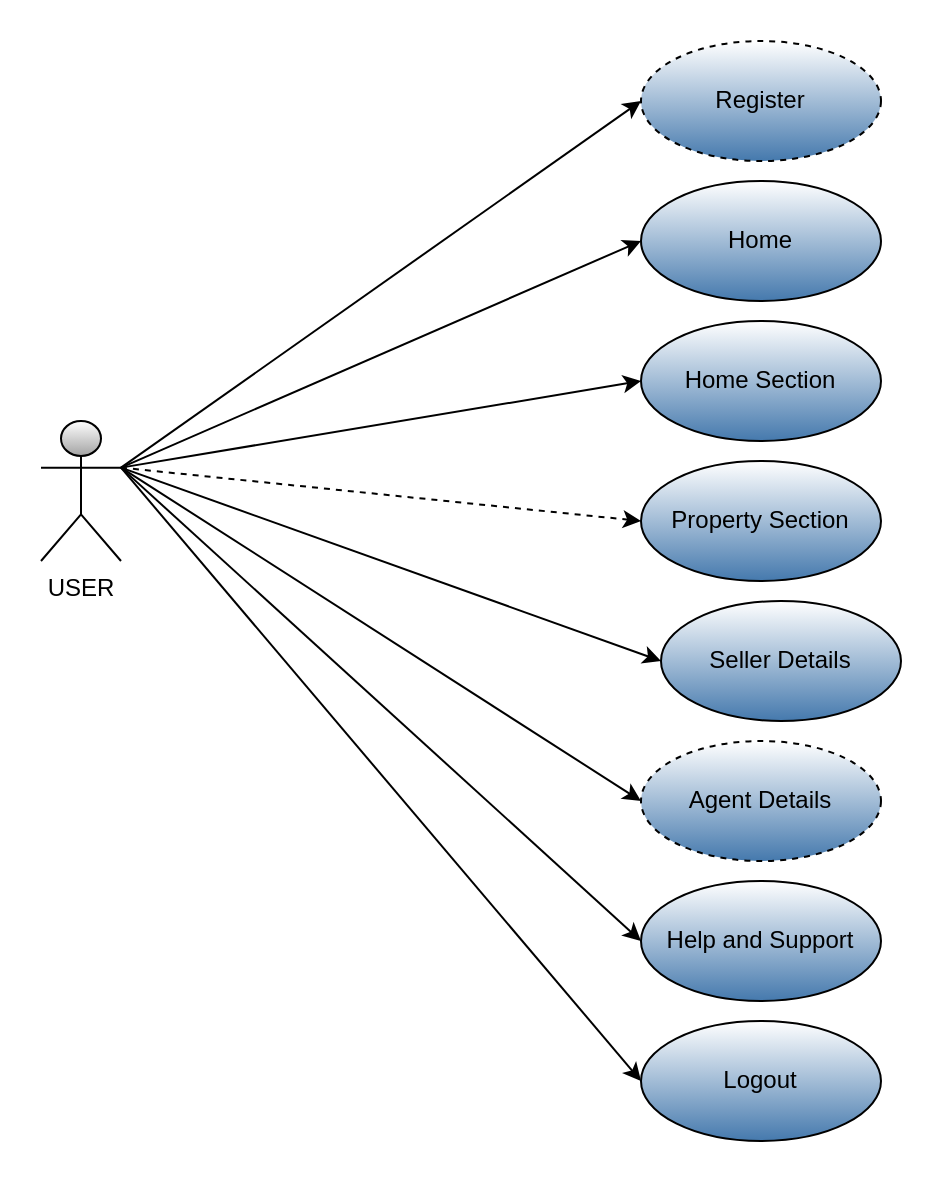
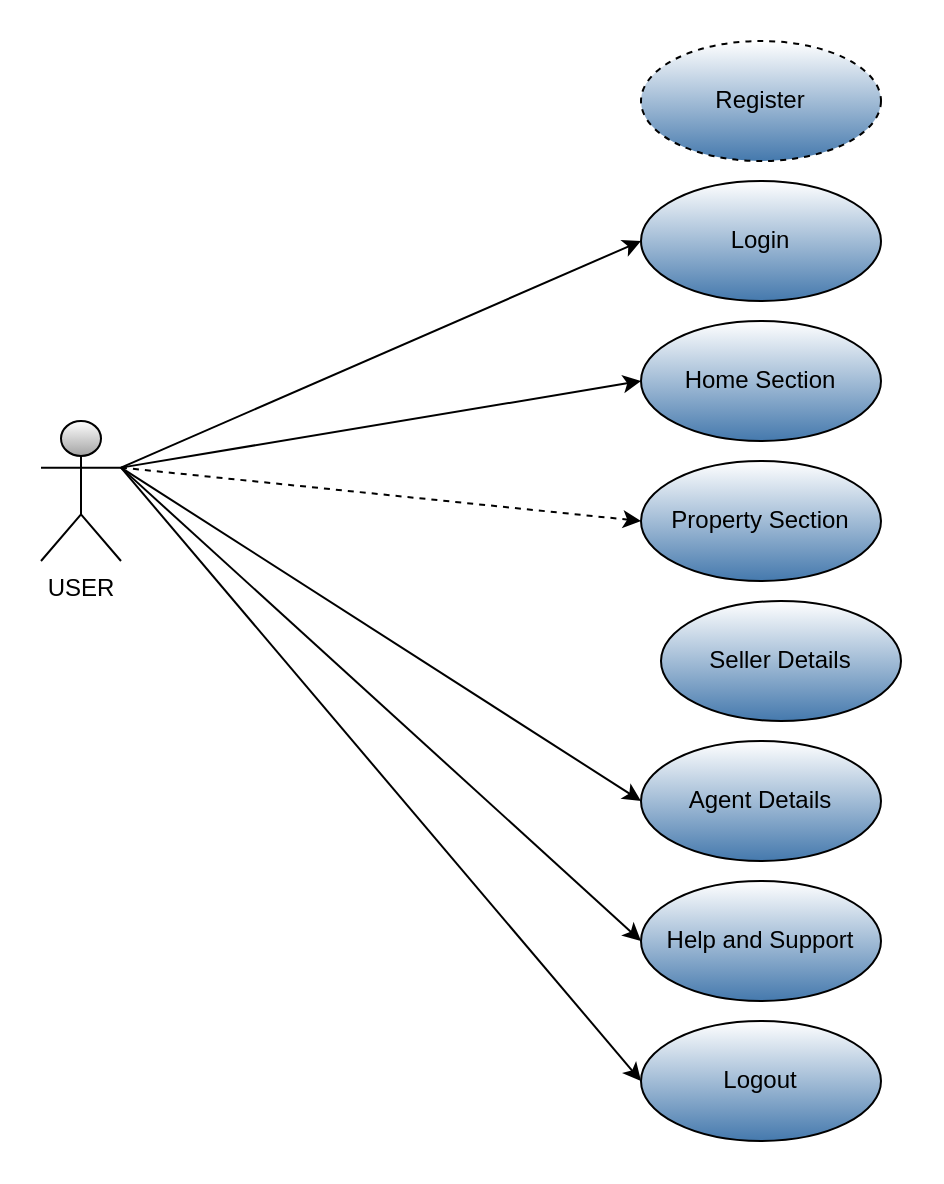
(761, 241) -> (761, 241)
(382, 284) -> none
(393, 565) -> none
(761, 801) -> (761, 801)
